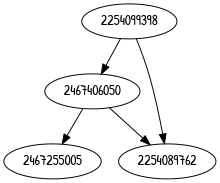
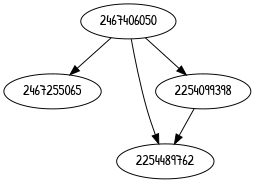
(113, 52) -> (162, 53)
(53, 161) -> (53, 91)
(167, 161) -> (165, 161)
